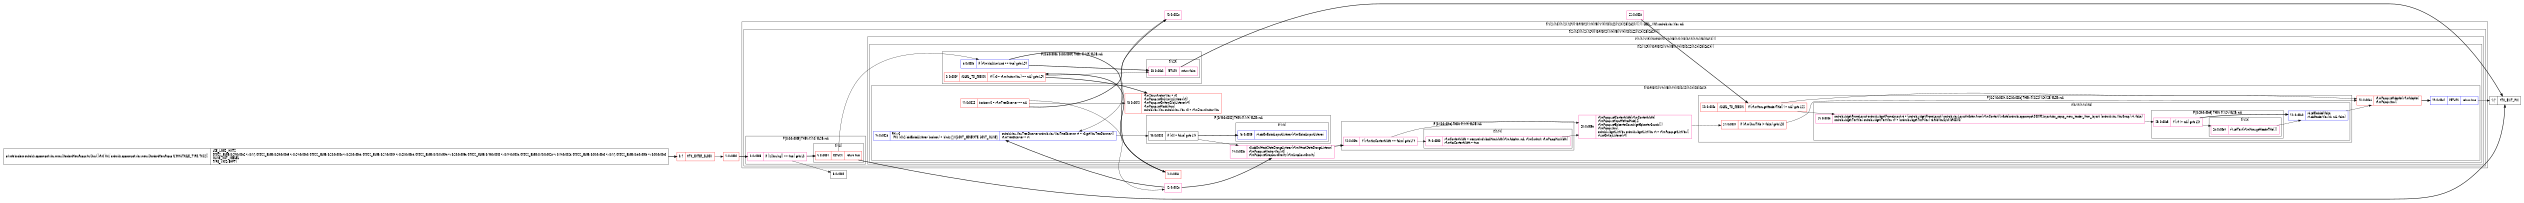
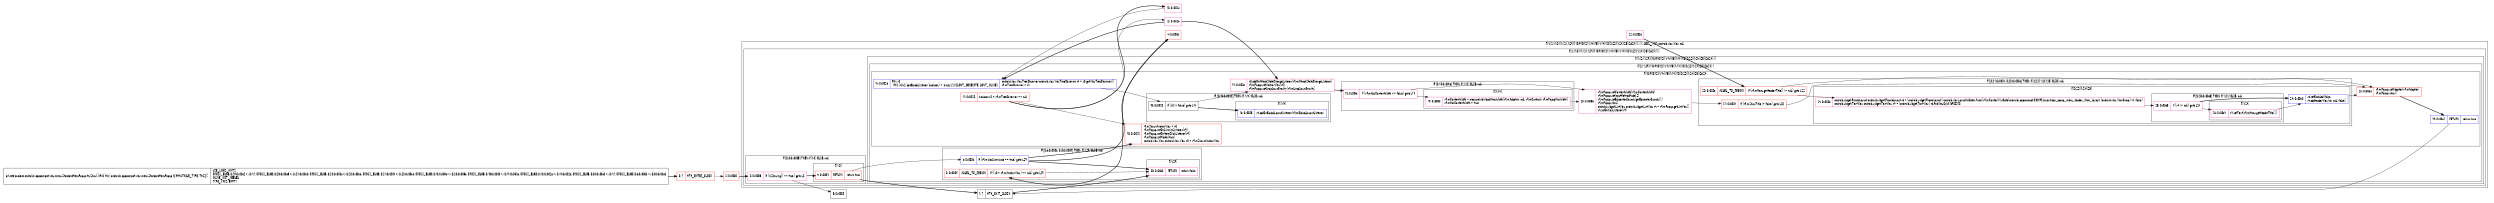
(1854, 4) -> (1046, 189)
(1096, 81) -> (1079, 152)
(2509, 100) -> (999, 194)
